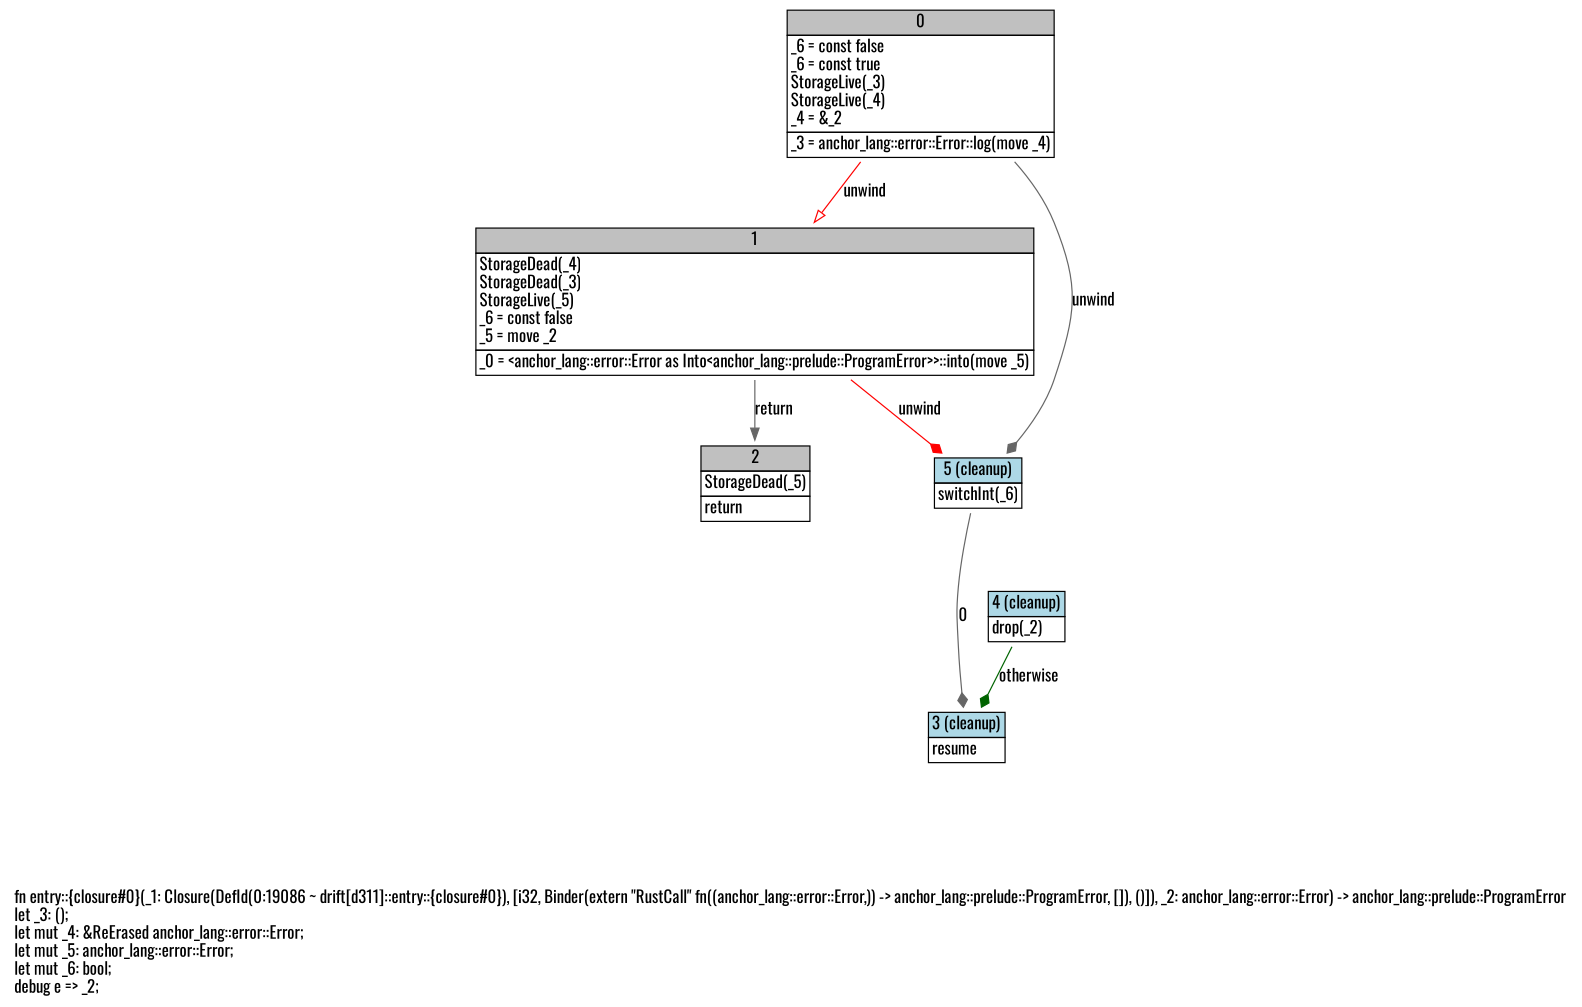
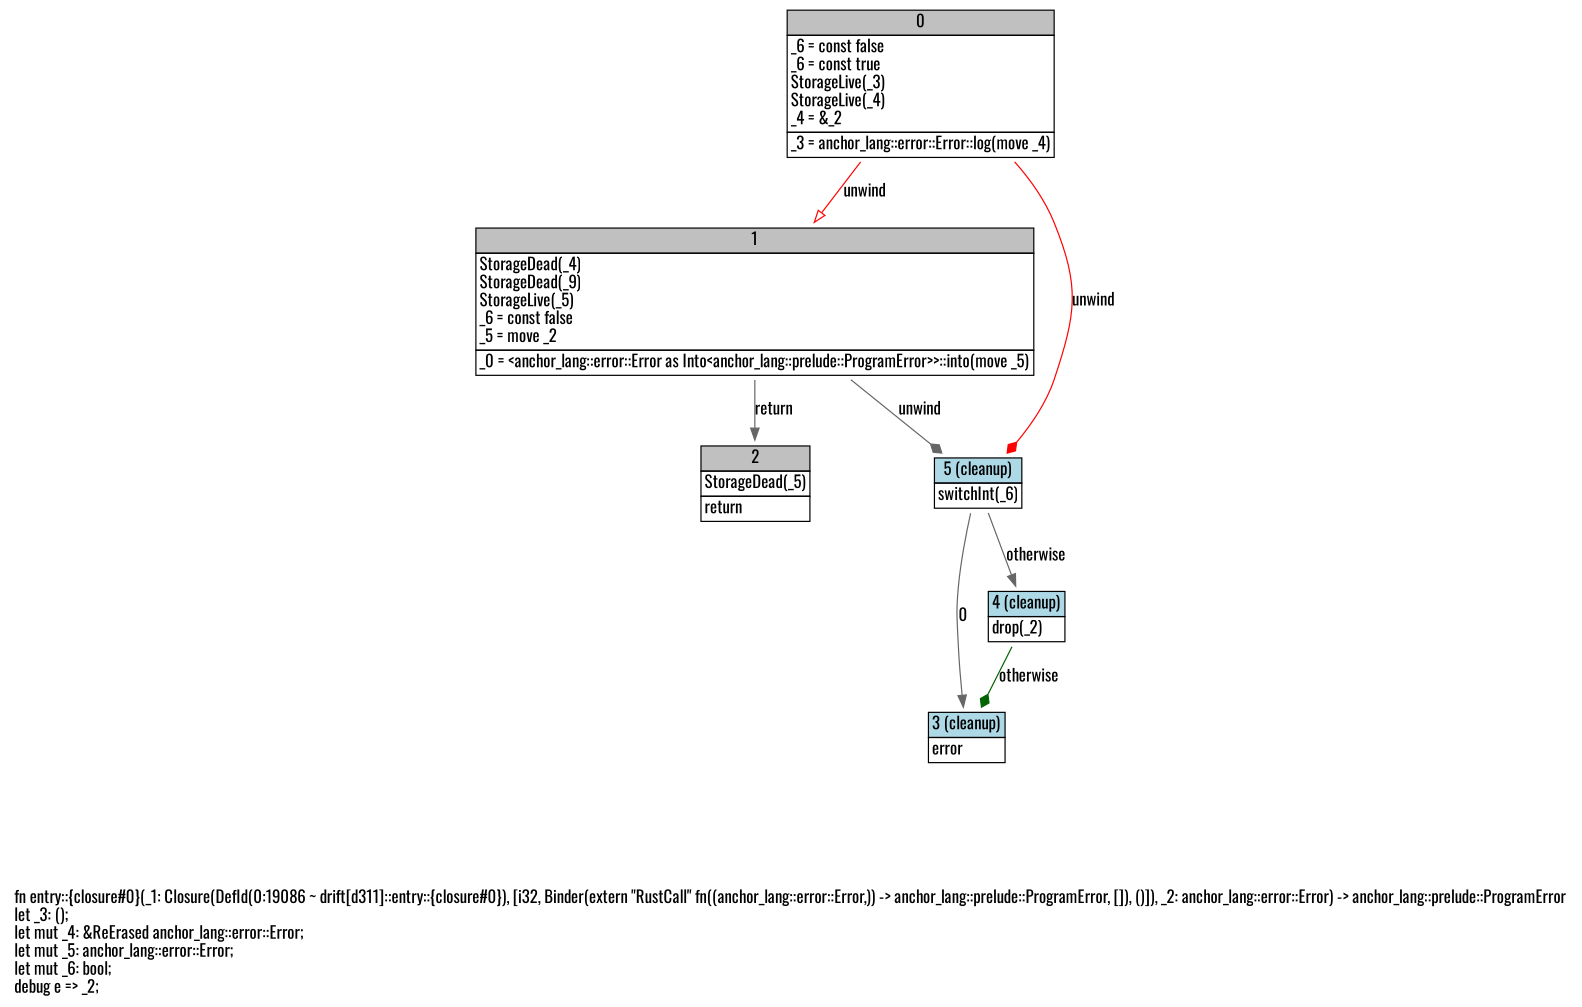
(530, 283) -> (530, 283)
(1072, 301) -> (1072, 301)
(891, 412) -> (891, 412)
none -> (1000, 544)
(957, 604) -> (957, 604)
(955, 749) -> (948, 749)
